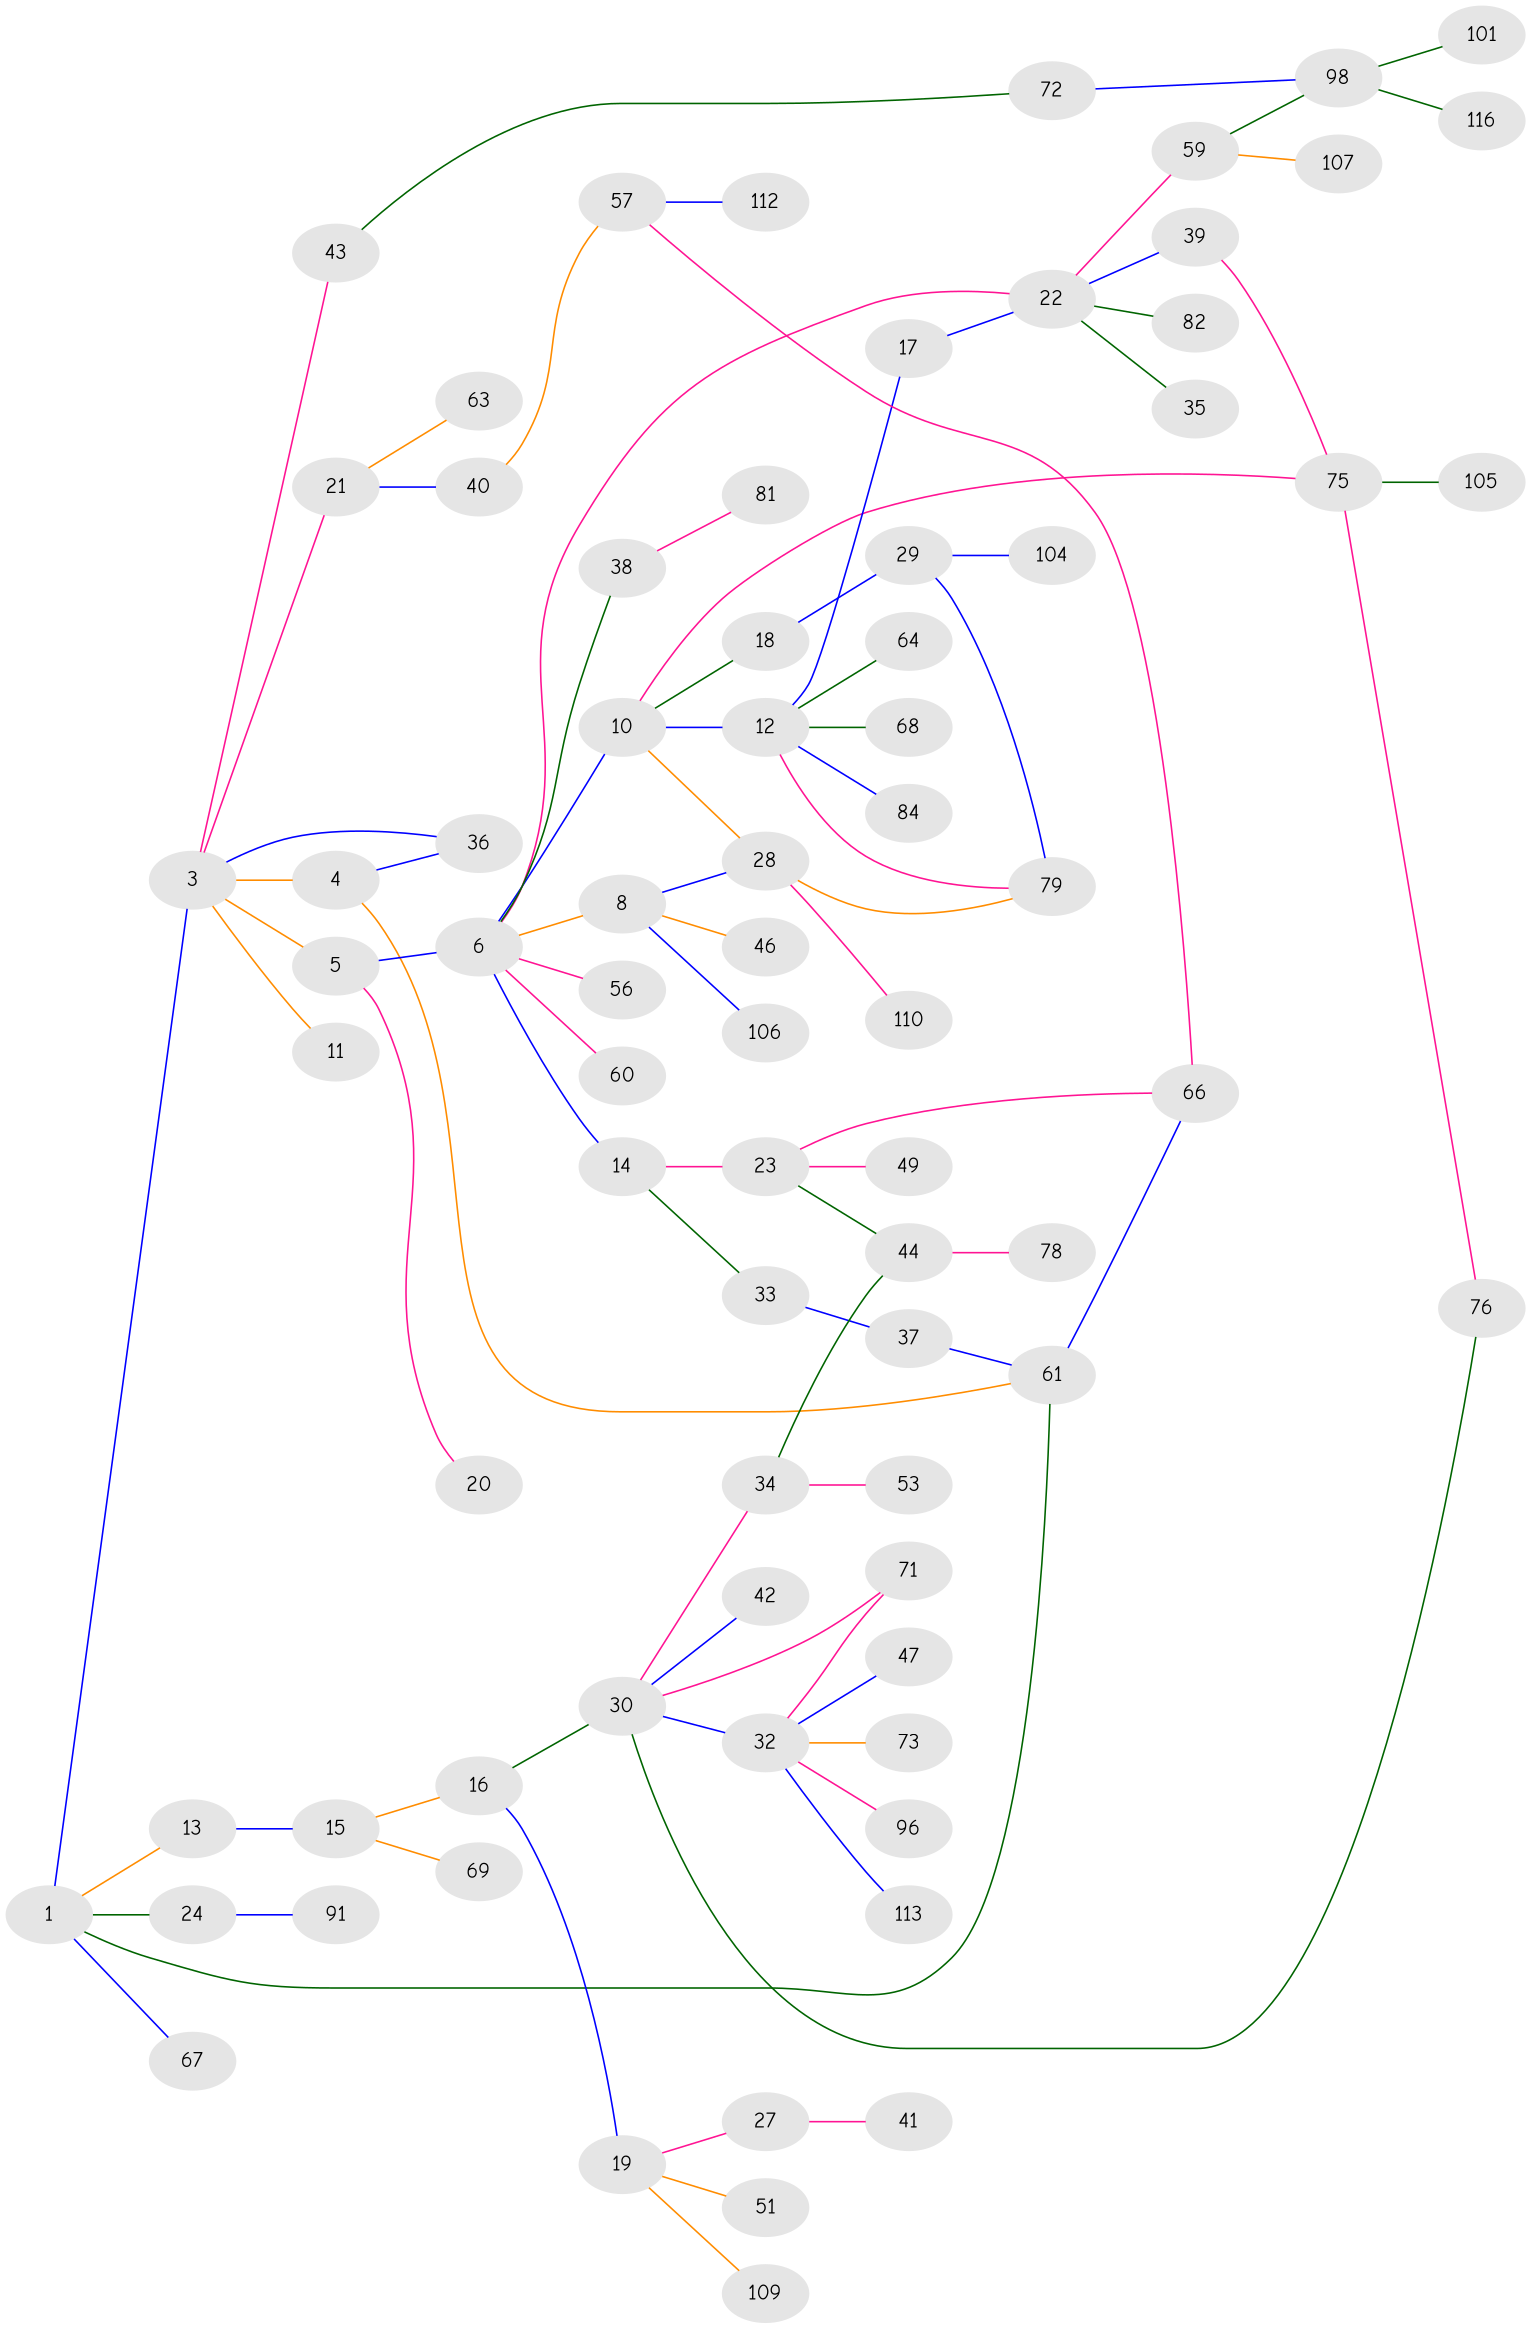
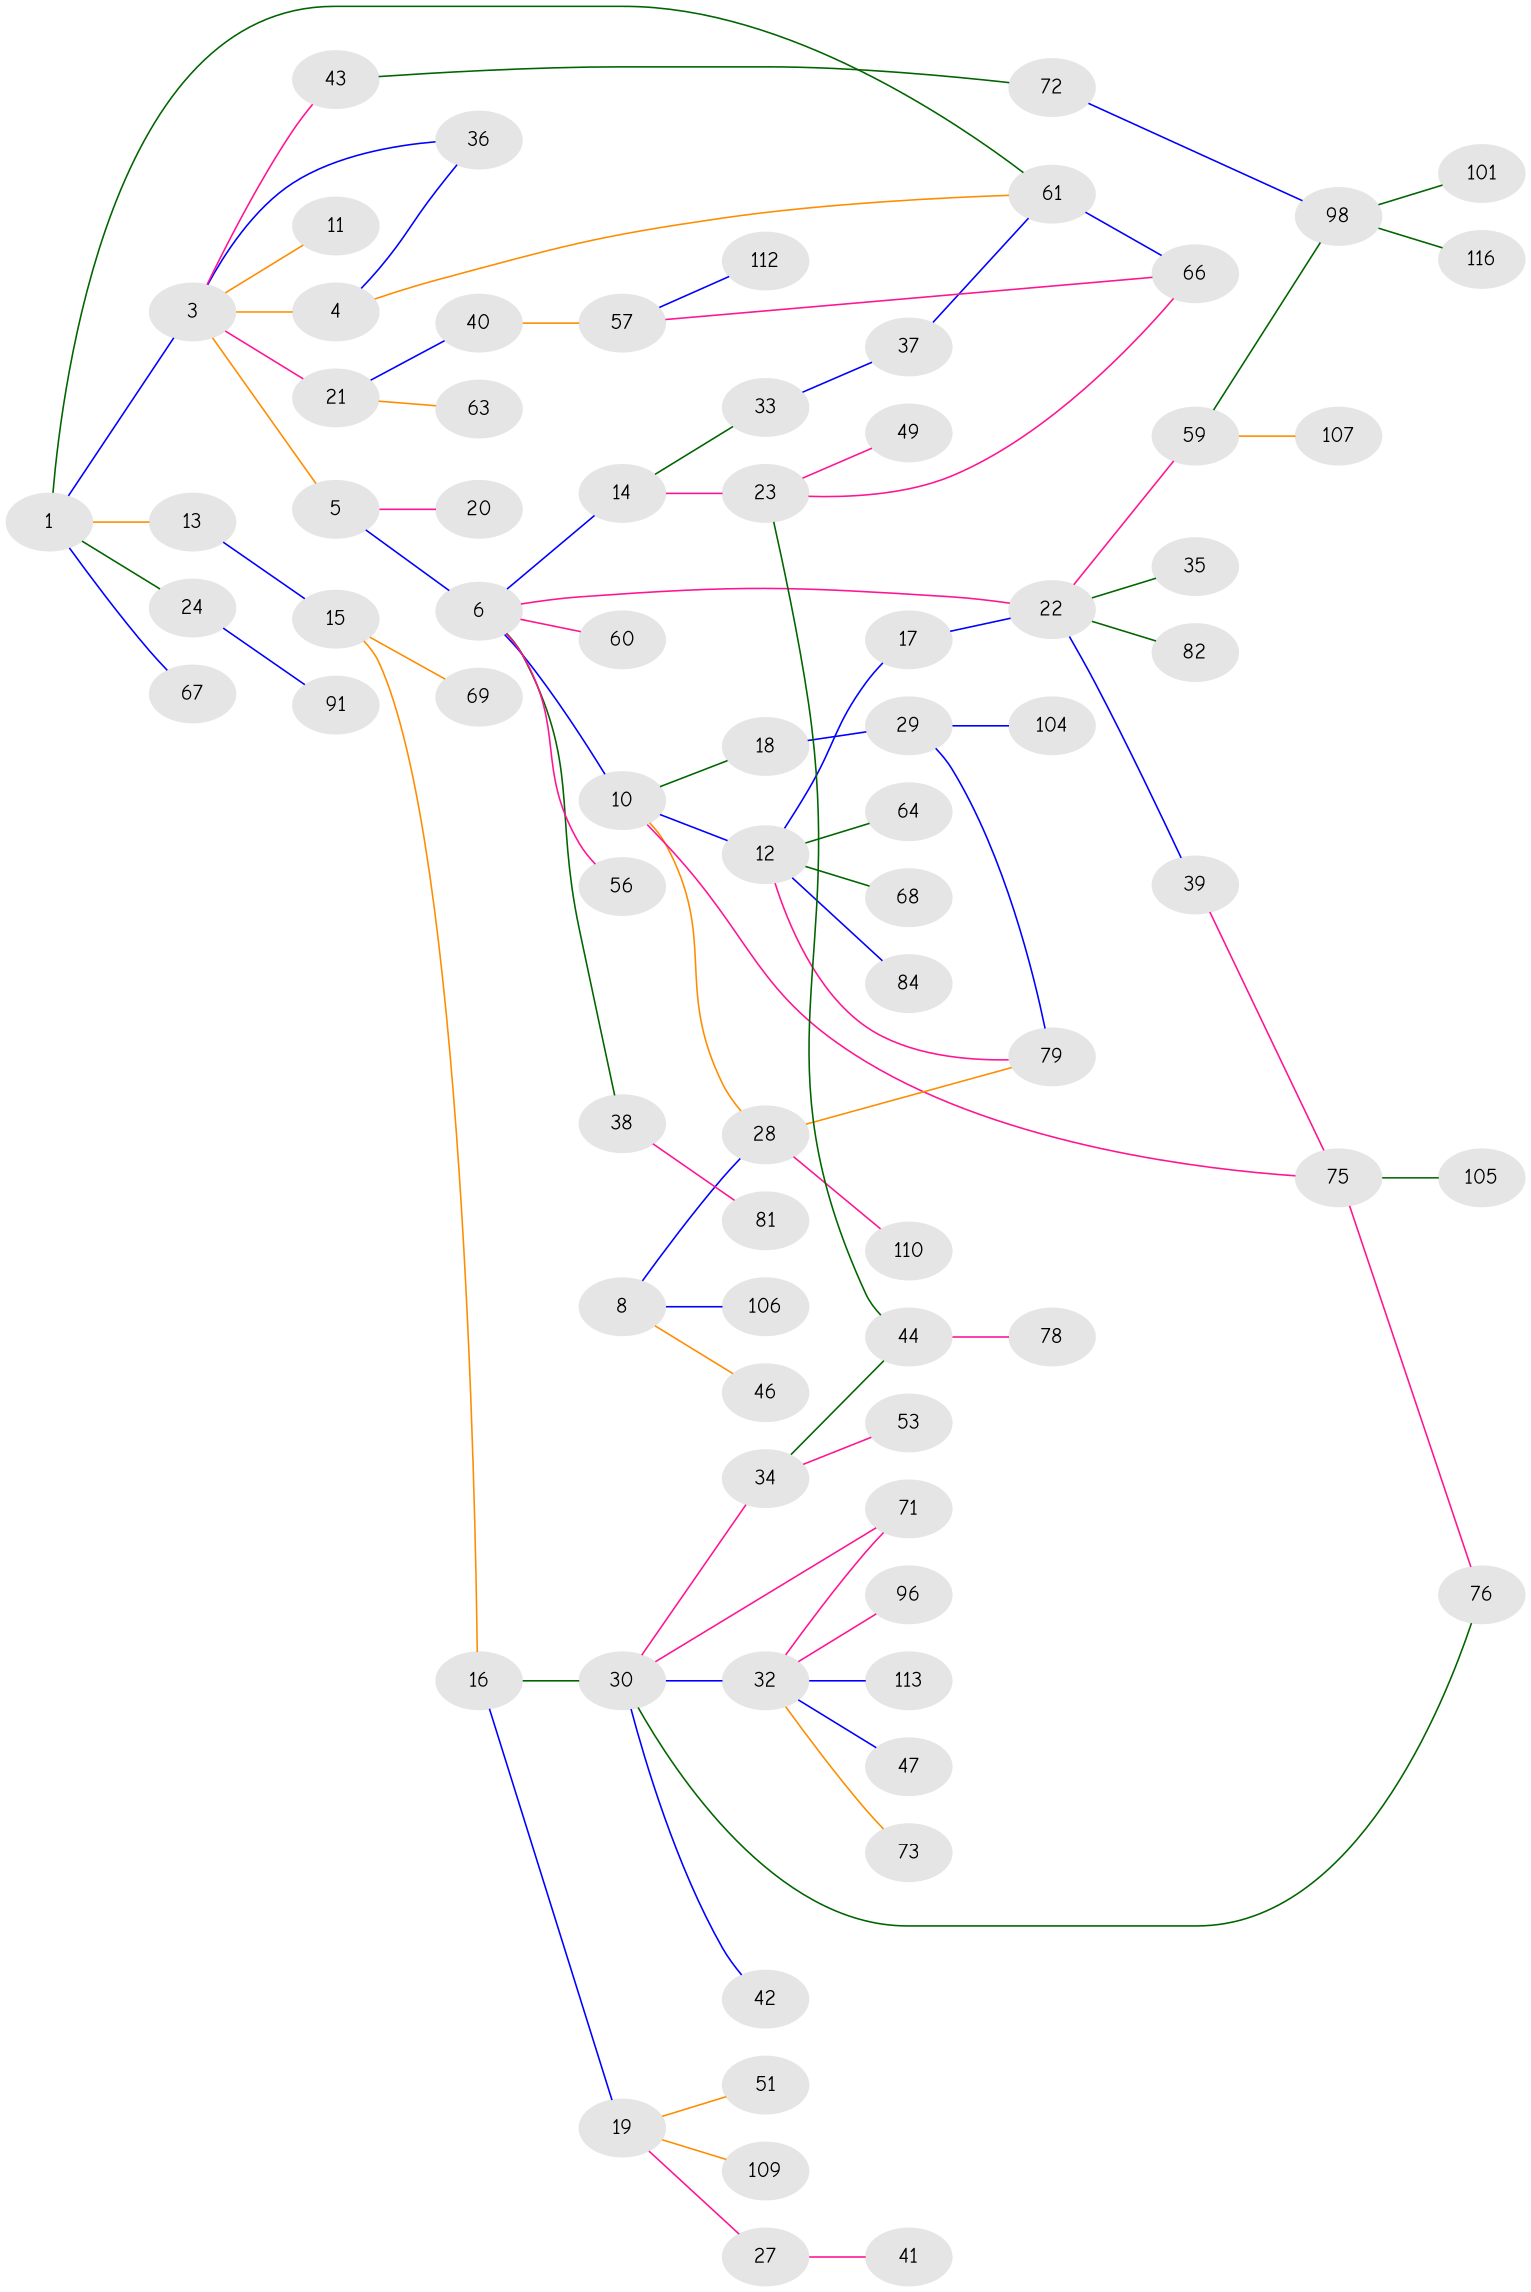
(551, 925) -> none
